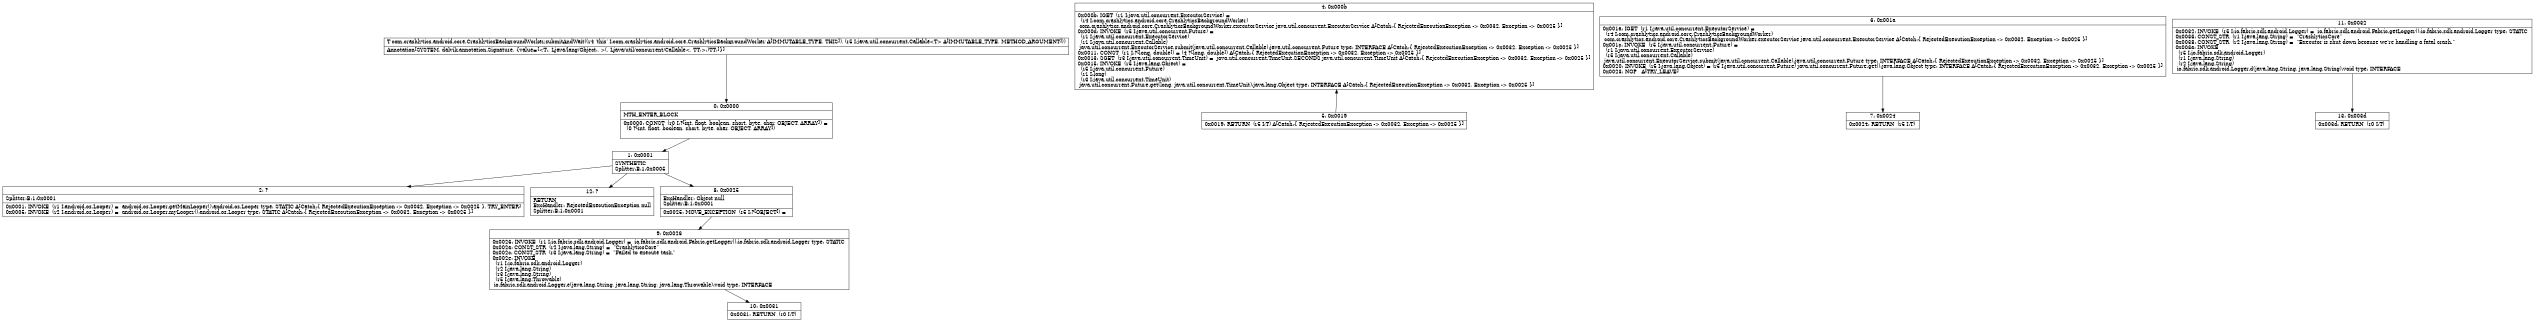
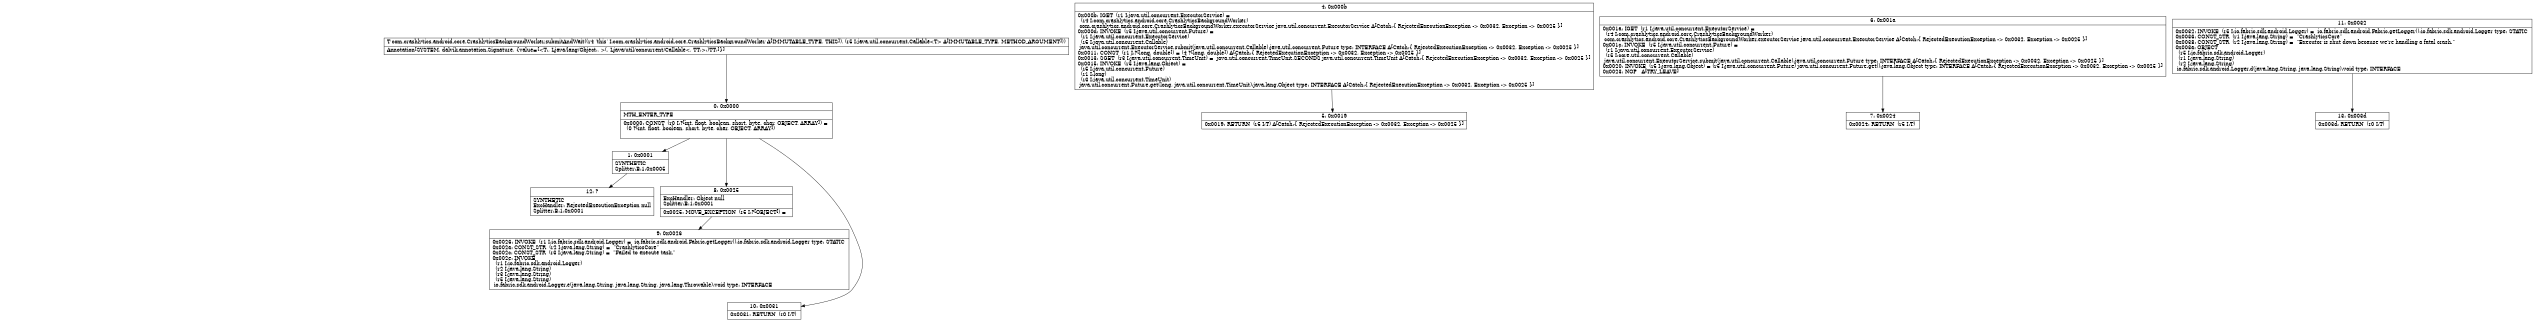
(1123, 42) -> (1123, 42)
(2199, 48) -> (2198, 48)
(1648, 56) -> (1648, 56)
(1336, 103) -> (1332, 99)
(651, 115) -> (648, 115)
(677, 179) -> (726, 161)
(545, 200) -> (549, 200)
(263, 202) -> none
(527, 280) -> (522, 280)
(735, 295) -> (848, 222)
